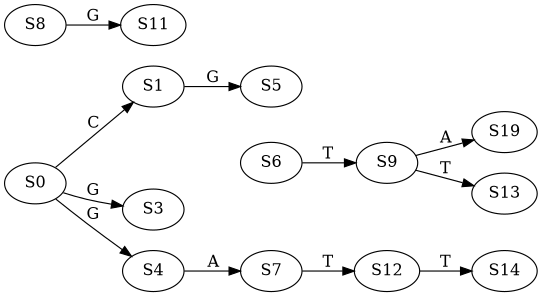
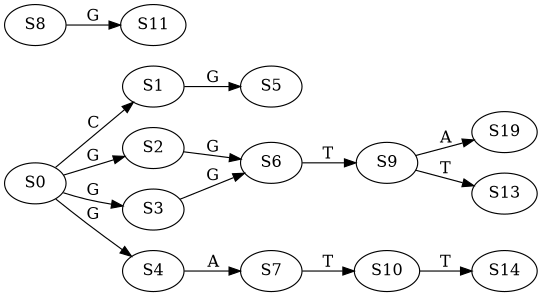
none -> (153, 148)
none -> (207, 188)
(387, 271) -> (387, 271)
